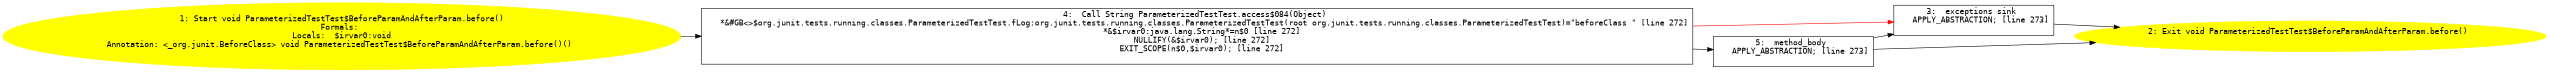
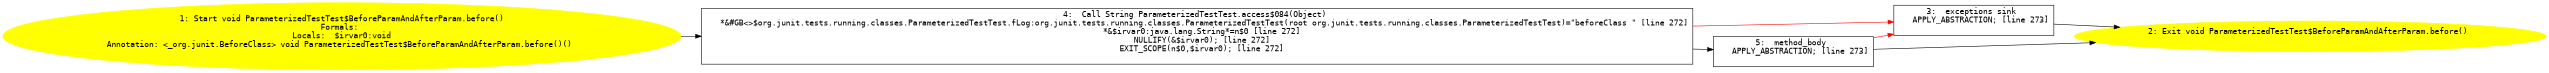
(1881, 36) -> (1881, 36)
